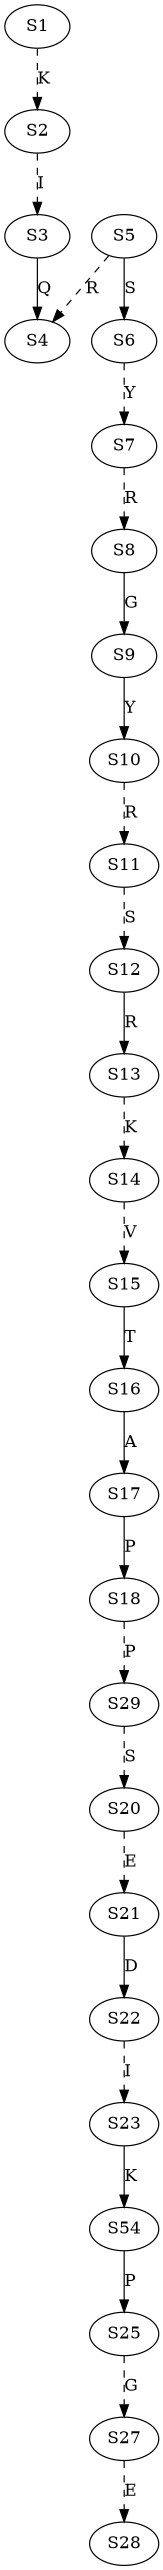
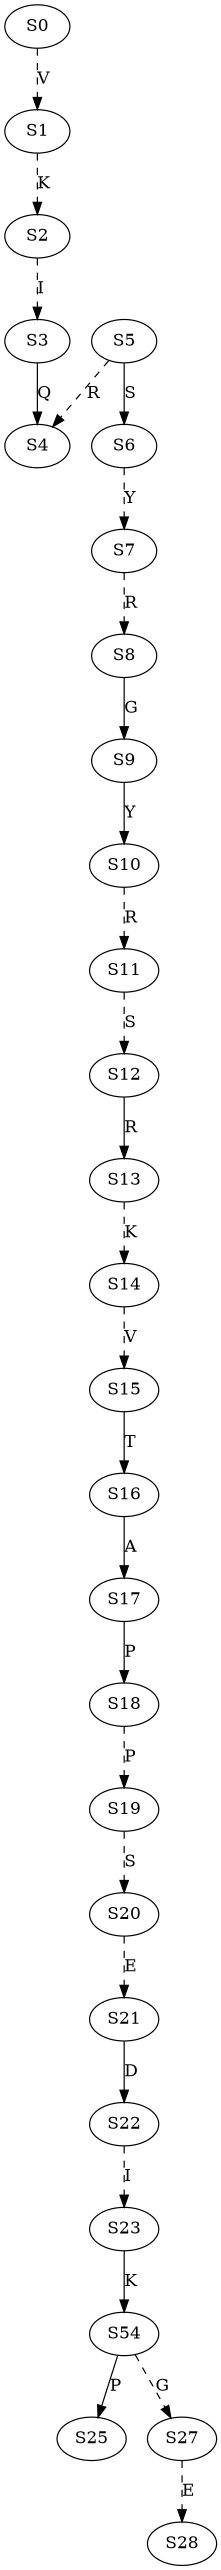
none -> (37, 27)
(124, 1705) -> (124, 1810)
(124, 2380) -> (150, 2381)
